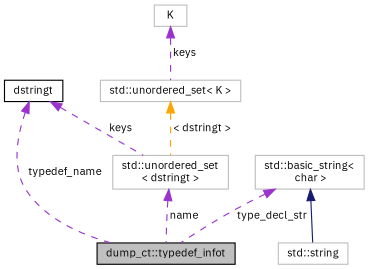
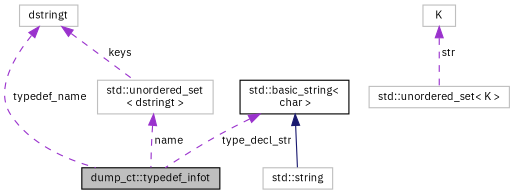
(183, 53) -> (448, 53)
(34, 91) -> (49, 16)
(171, 134) -> none
(310, 172) -> (294, 97)
